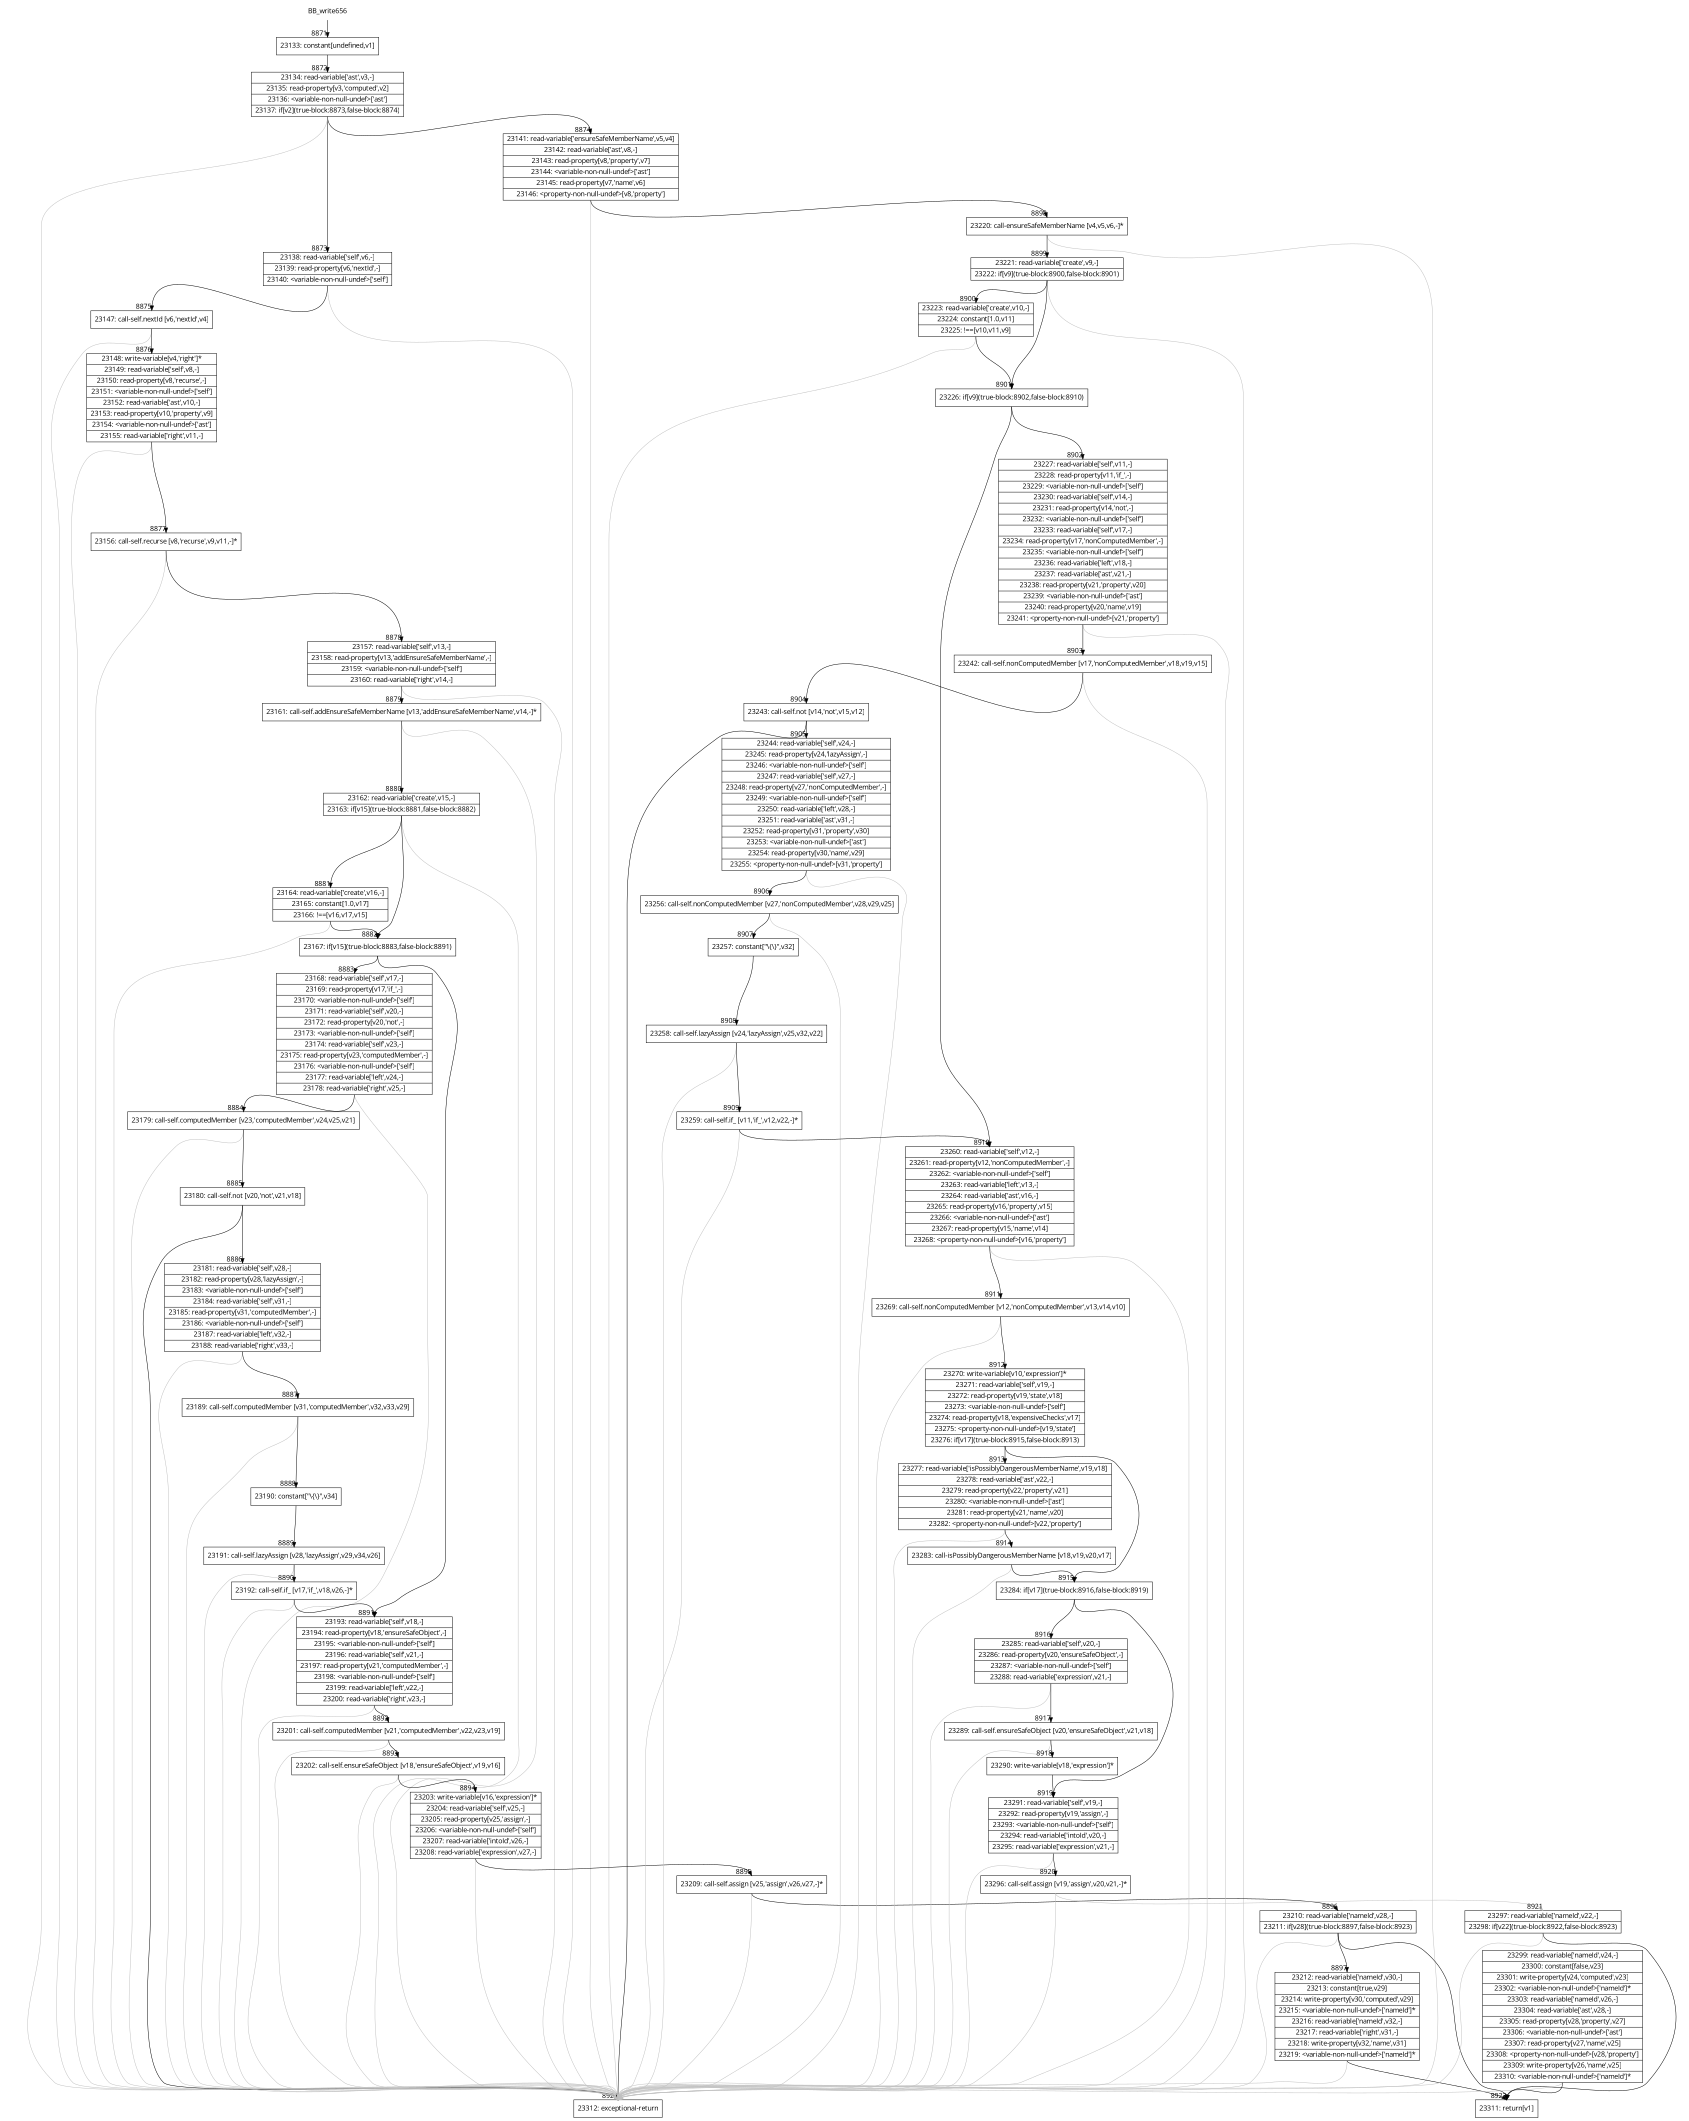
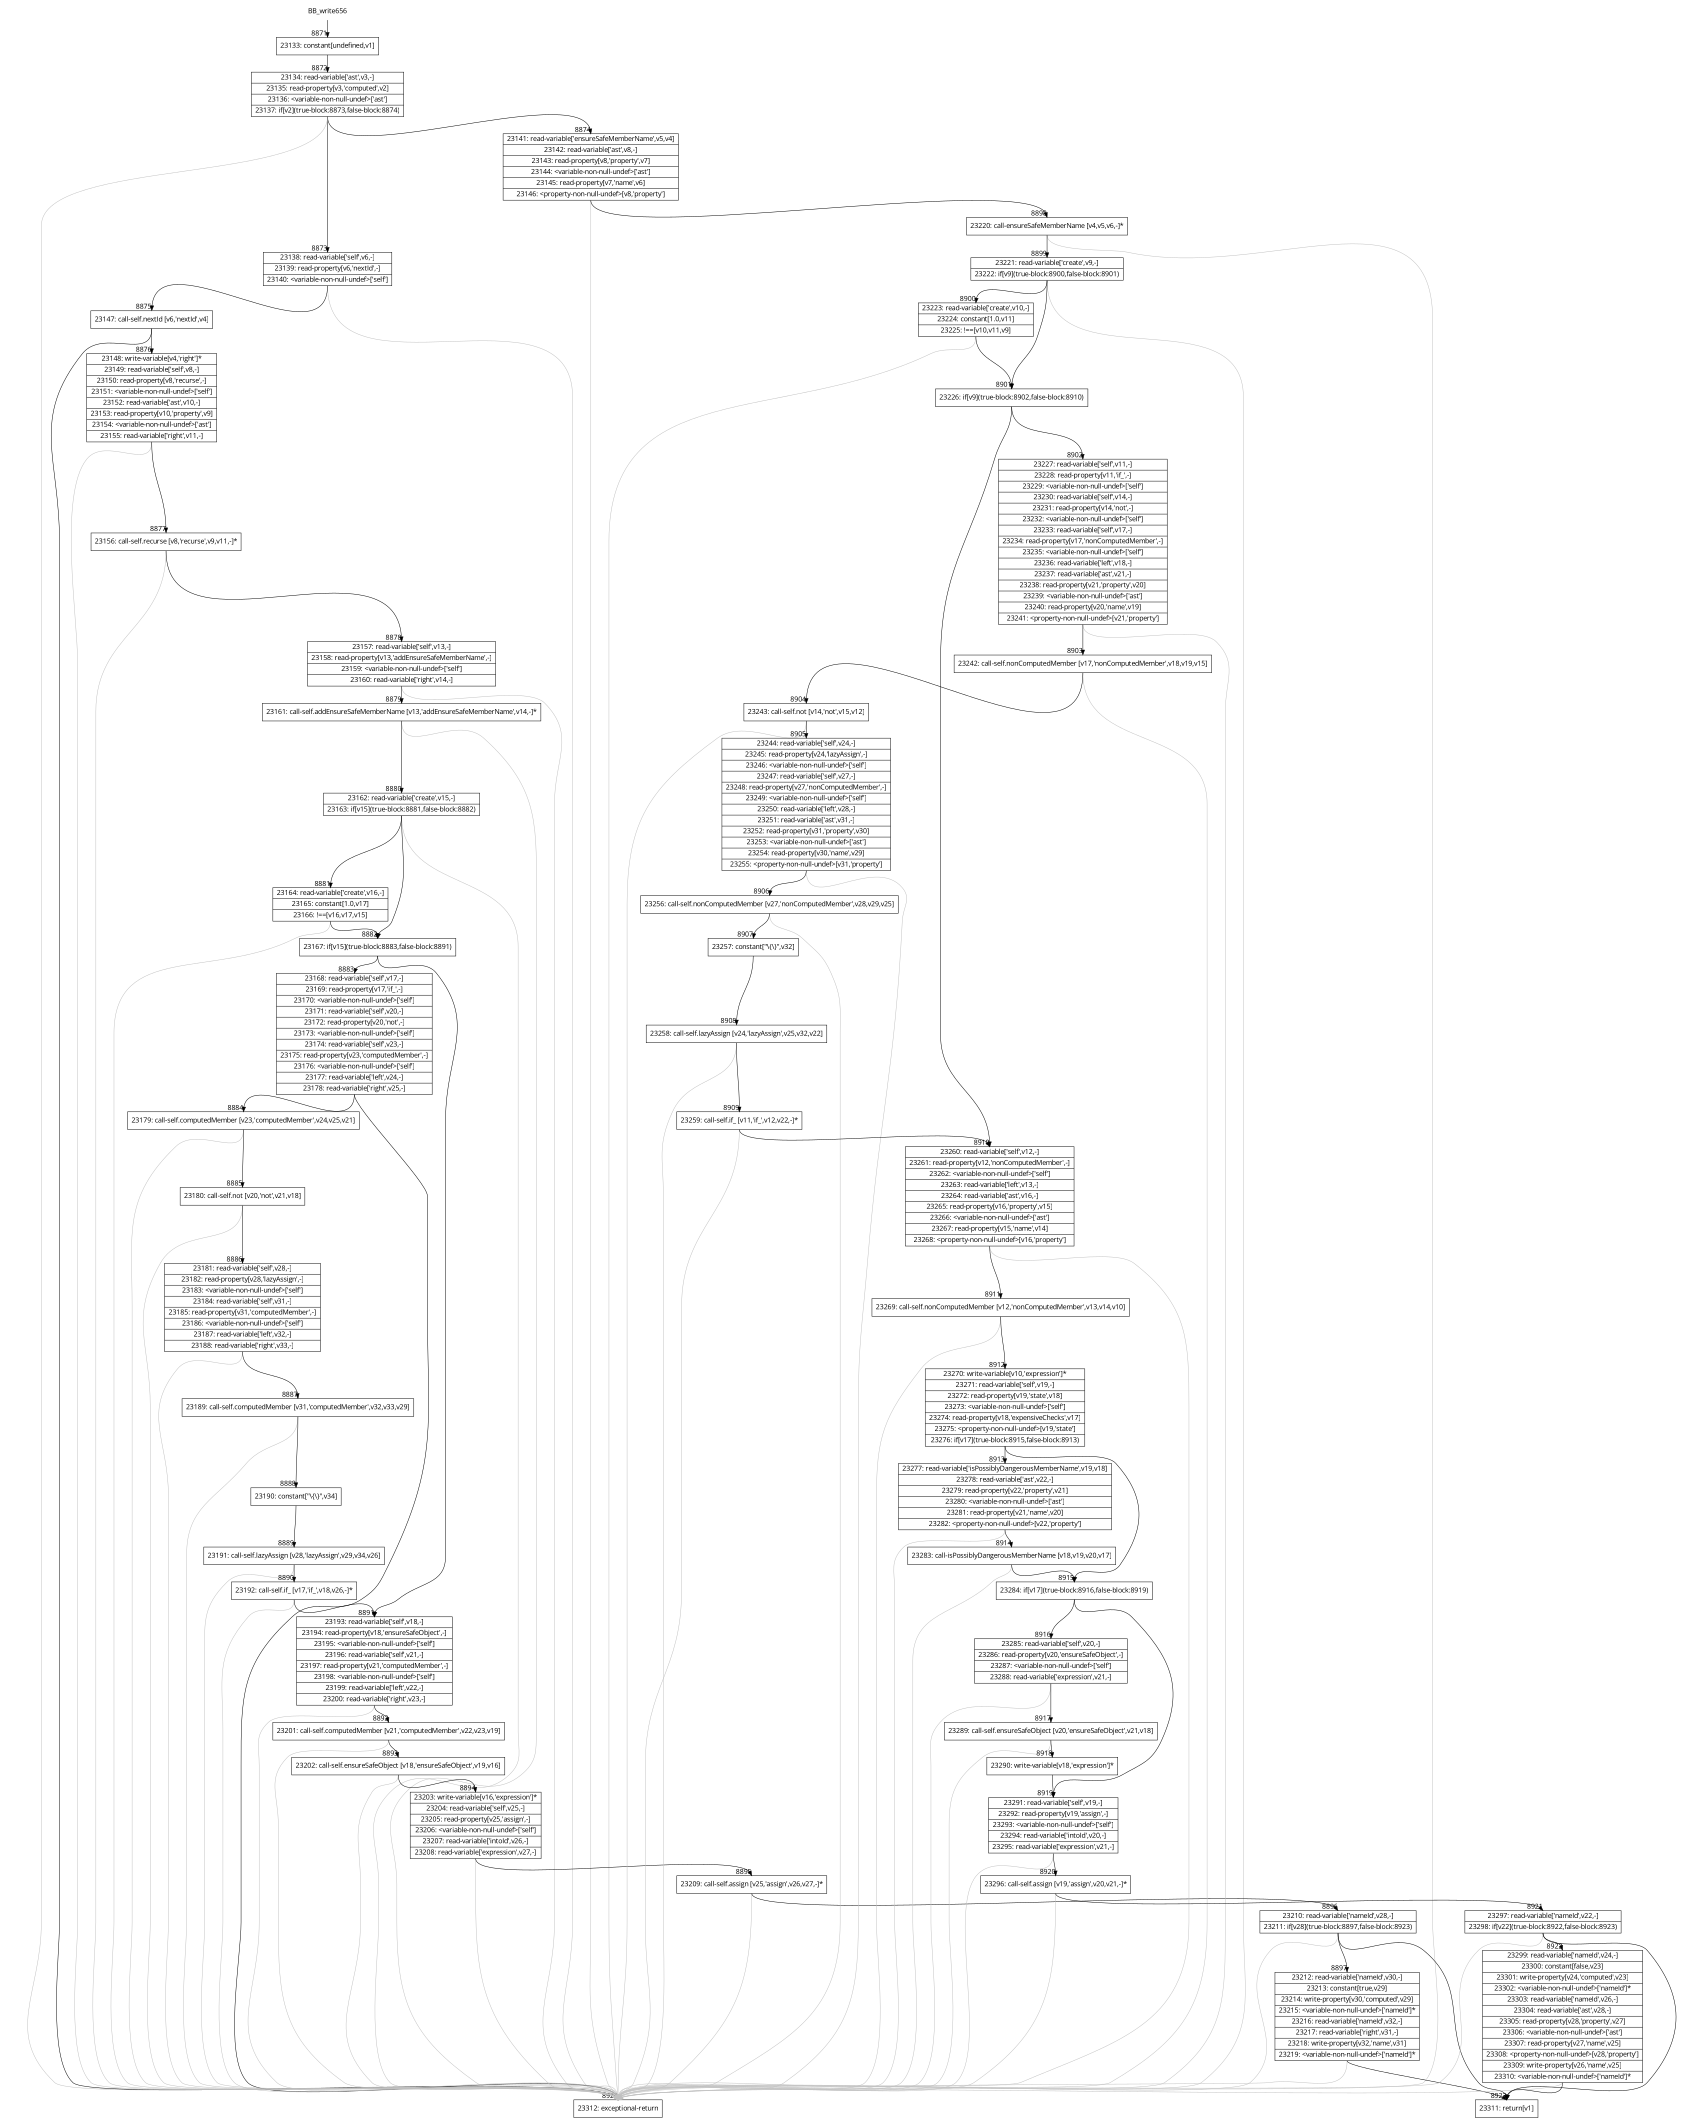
(627, 1349) -> (627, 1349)
(60, 1447) -> (60, 1447)
(242, 1720) -> (242, 1720)
(150, 1845) -> (150, 1845)
(1321, 1902) -> (1321, 1902)
none -> (1550, 1941)
